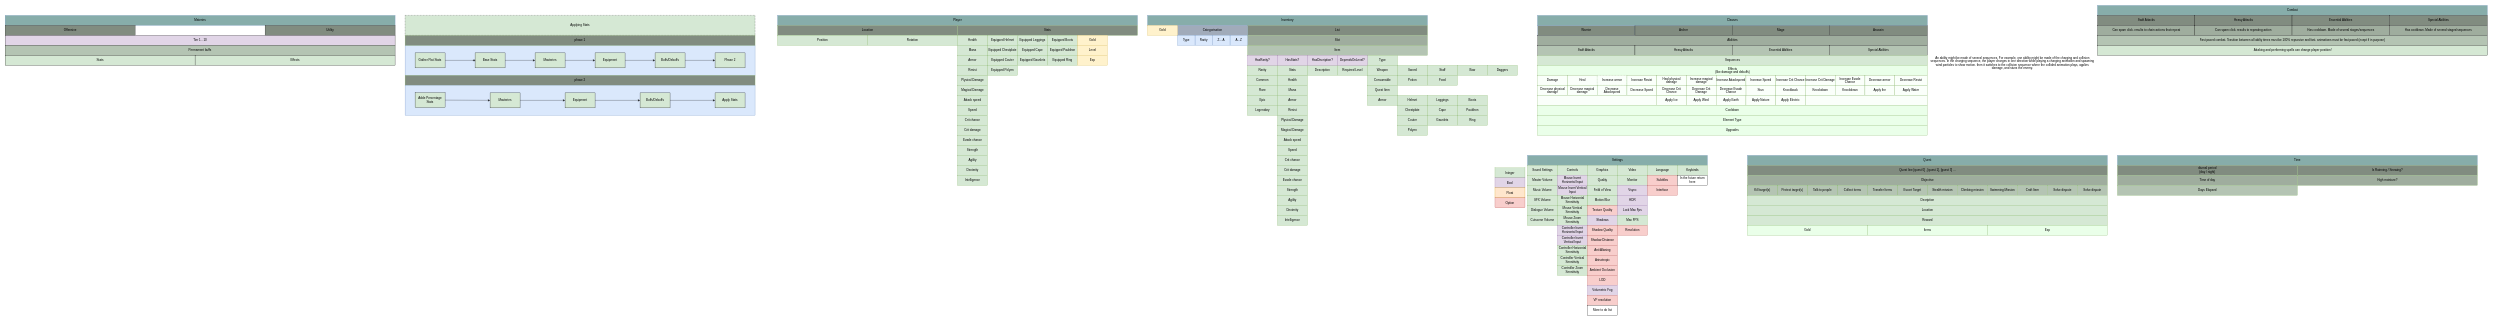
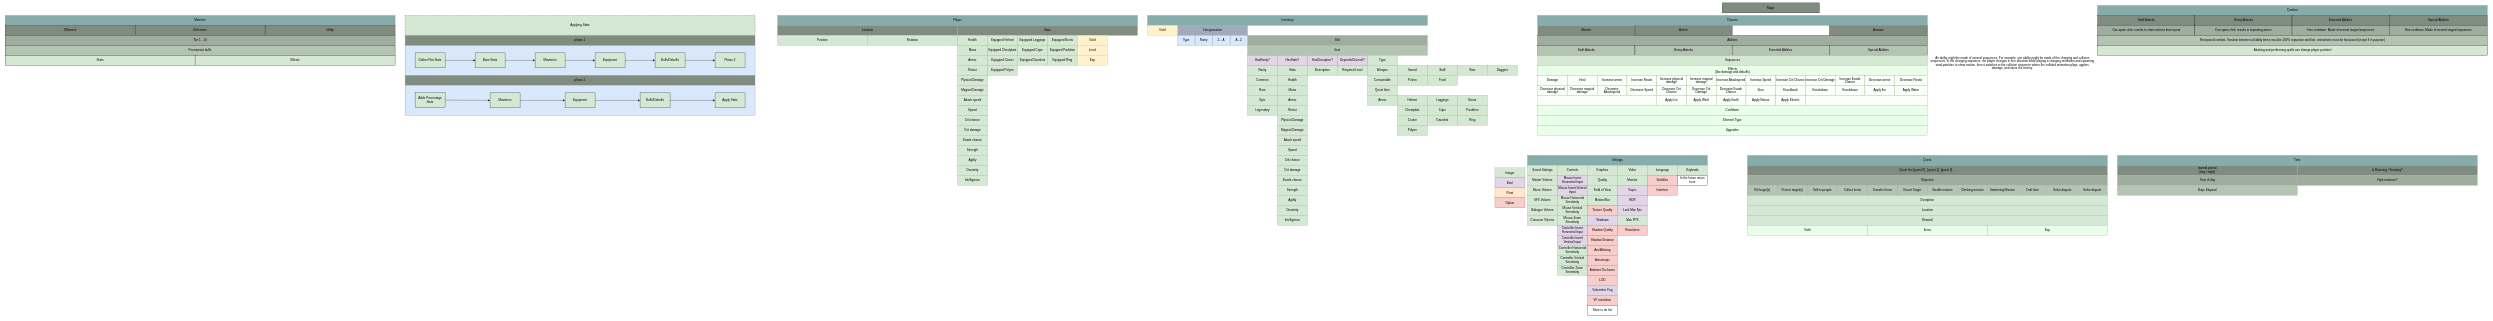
none -> (200, 30)
(1338, 30) -> none
(1781, 30) -> (1771, 8)
(200, 40) -> (200, 40)
(1612, 80) -> (1612, 80)
(1672, 80) -> (1672, 80)
